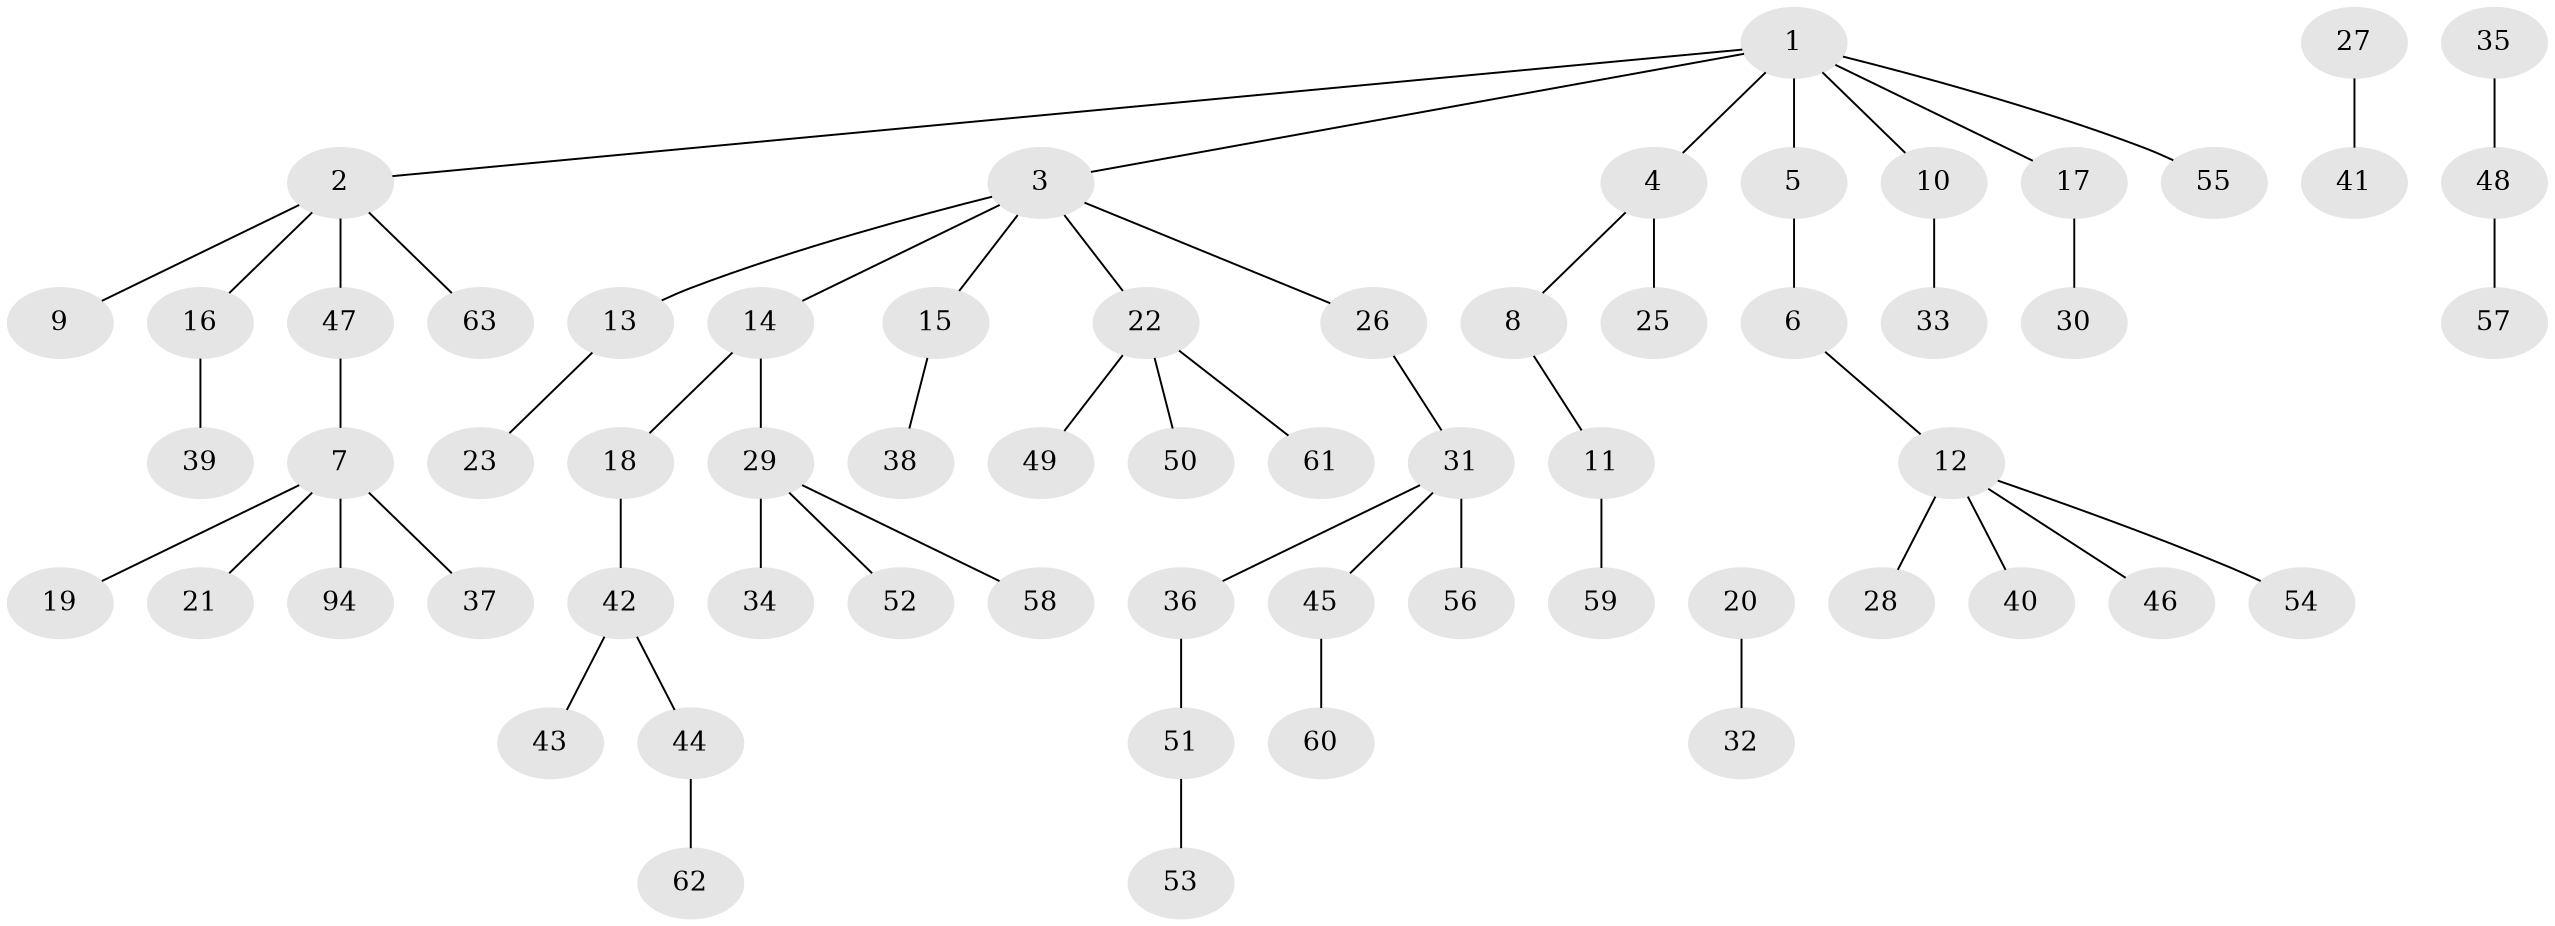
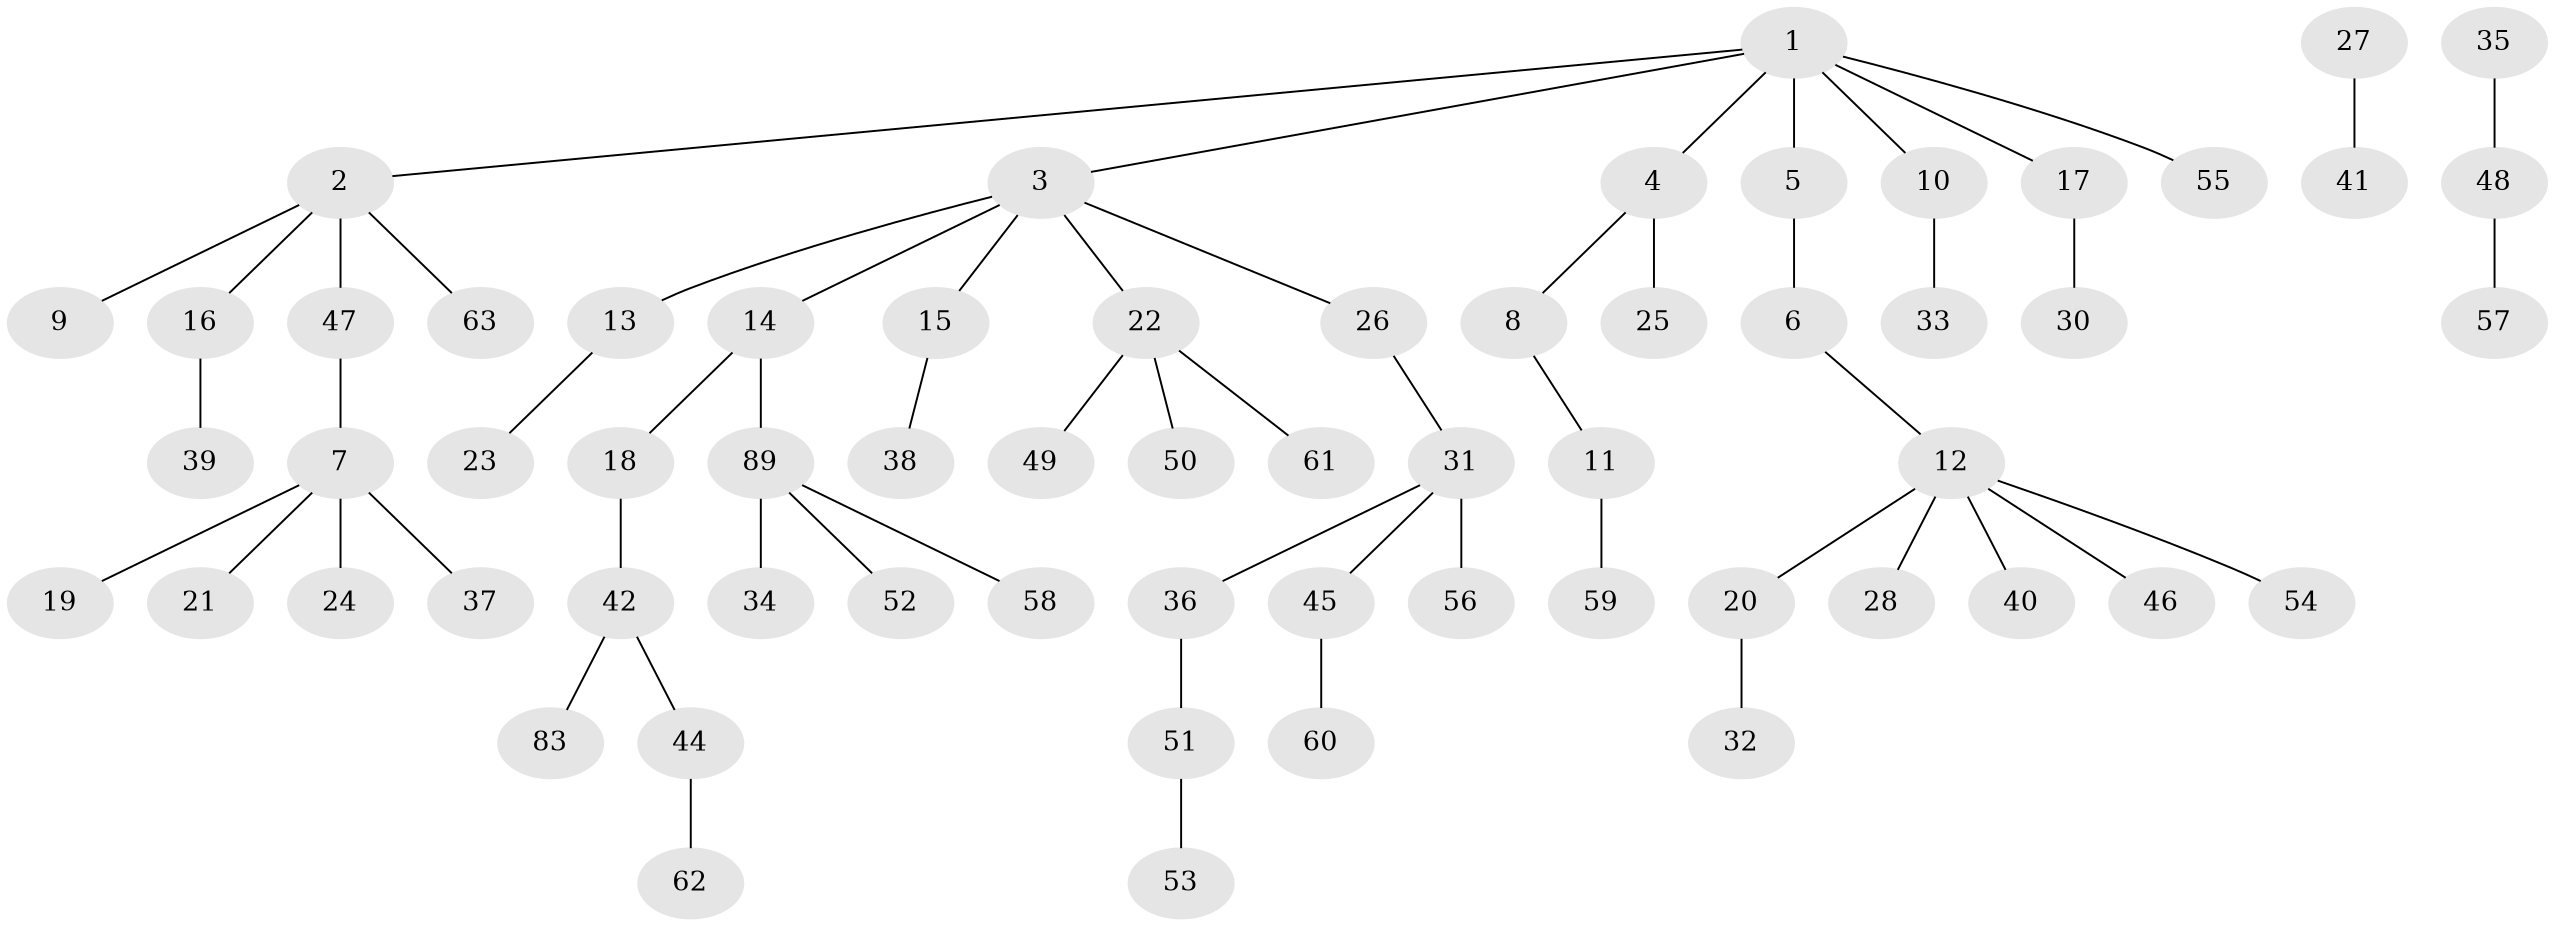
(761, 463) -> (761, 463)
none -> (1846, 533)
(341, 603) -> (341, 603)
(551, 743) -> (551, 743)
